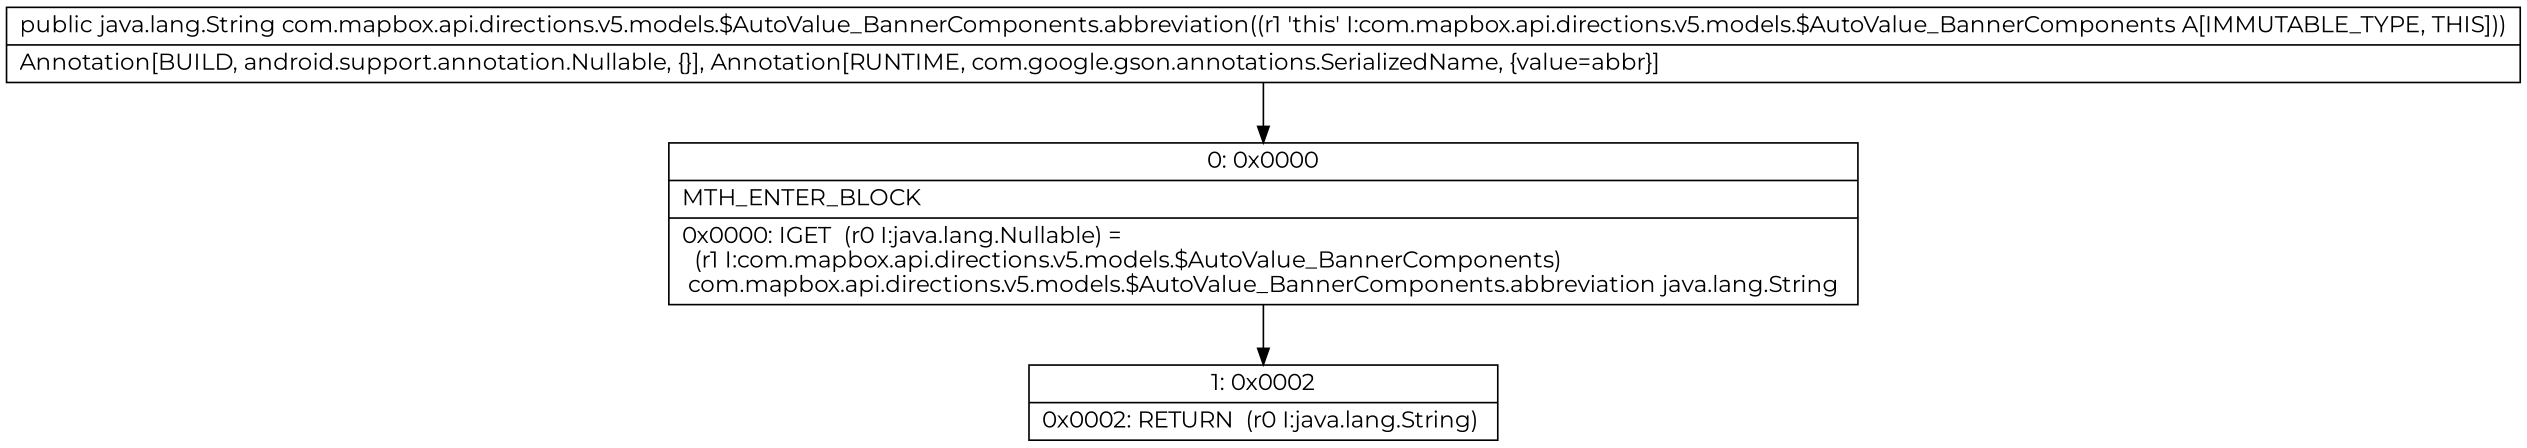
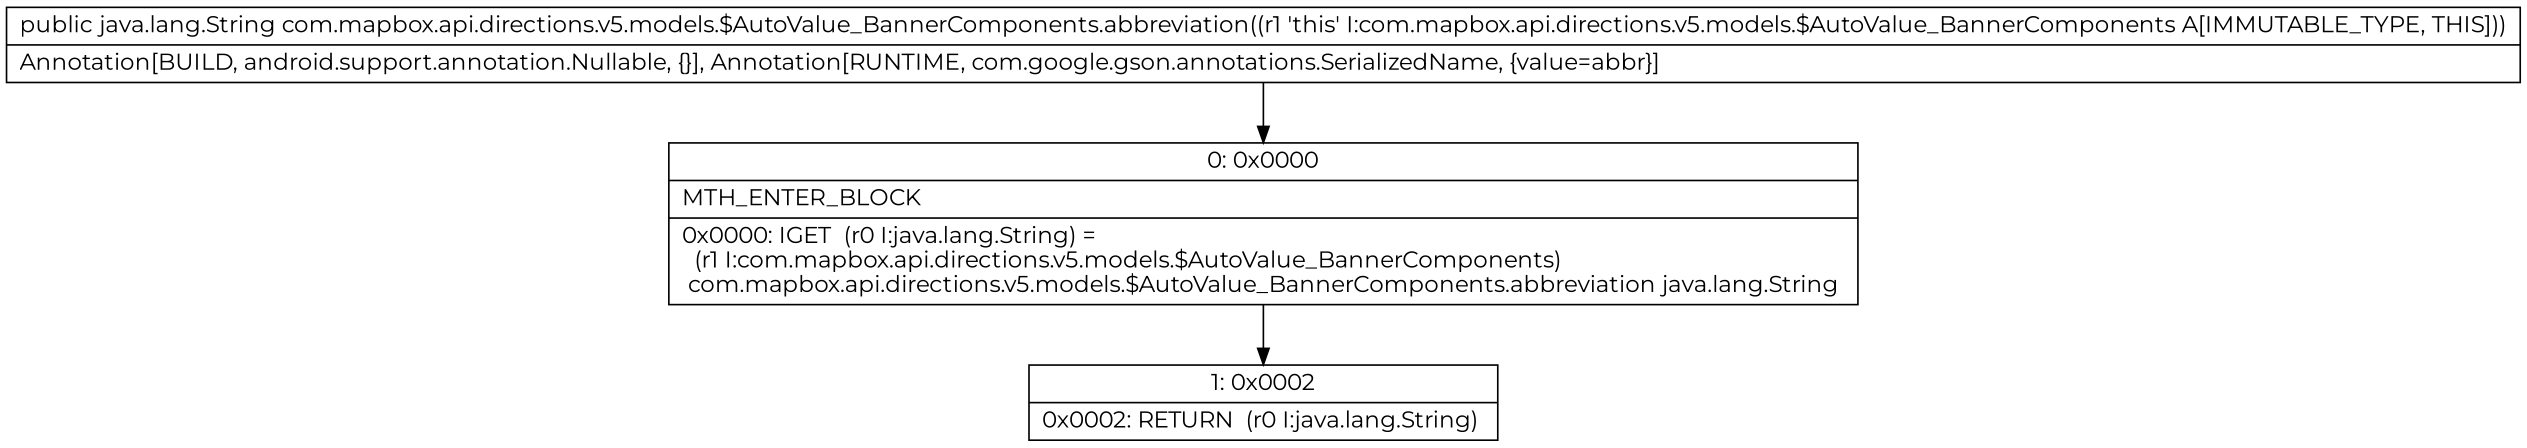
(906, 236) -> (893, 236)
